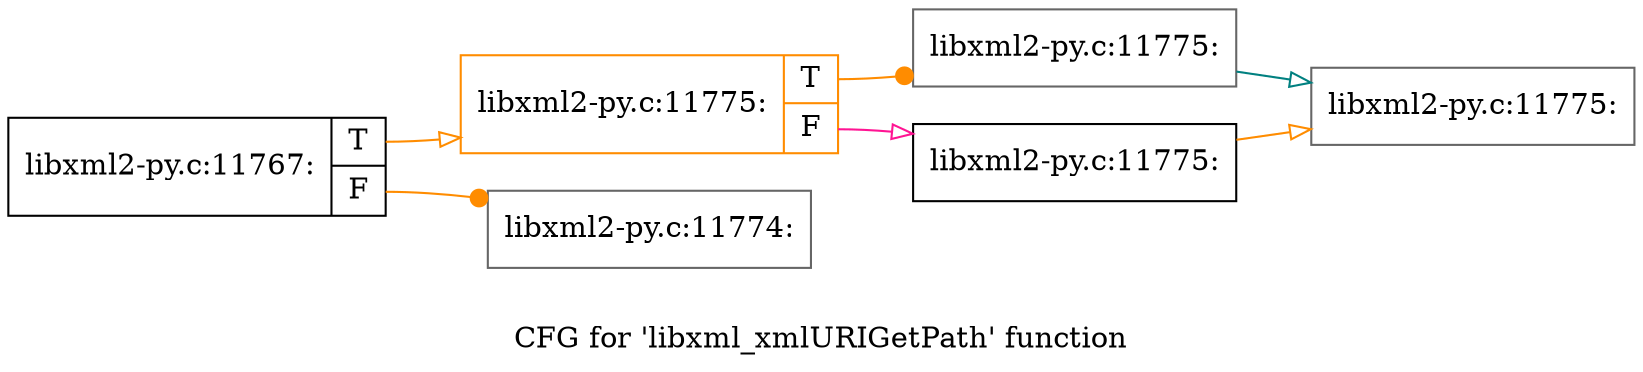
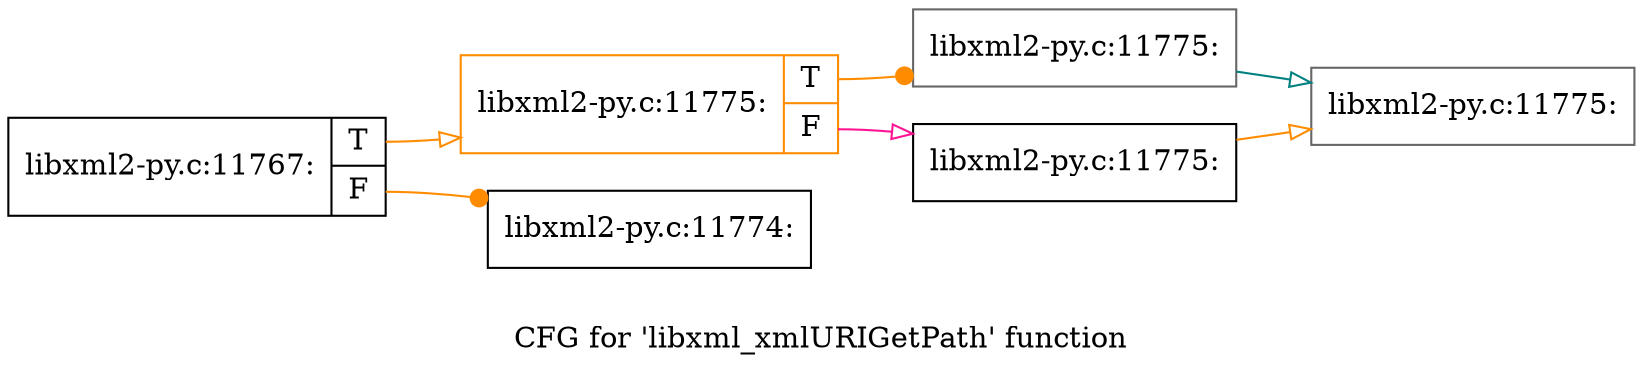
(649, 229) -> (649, 229)
